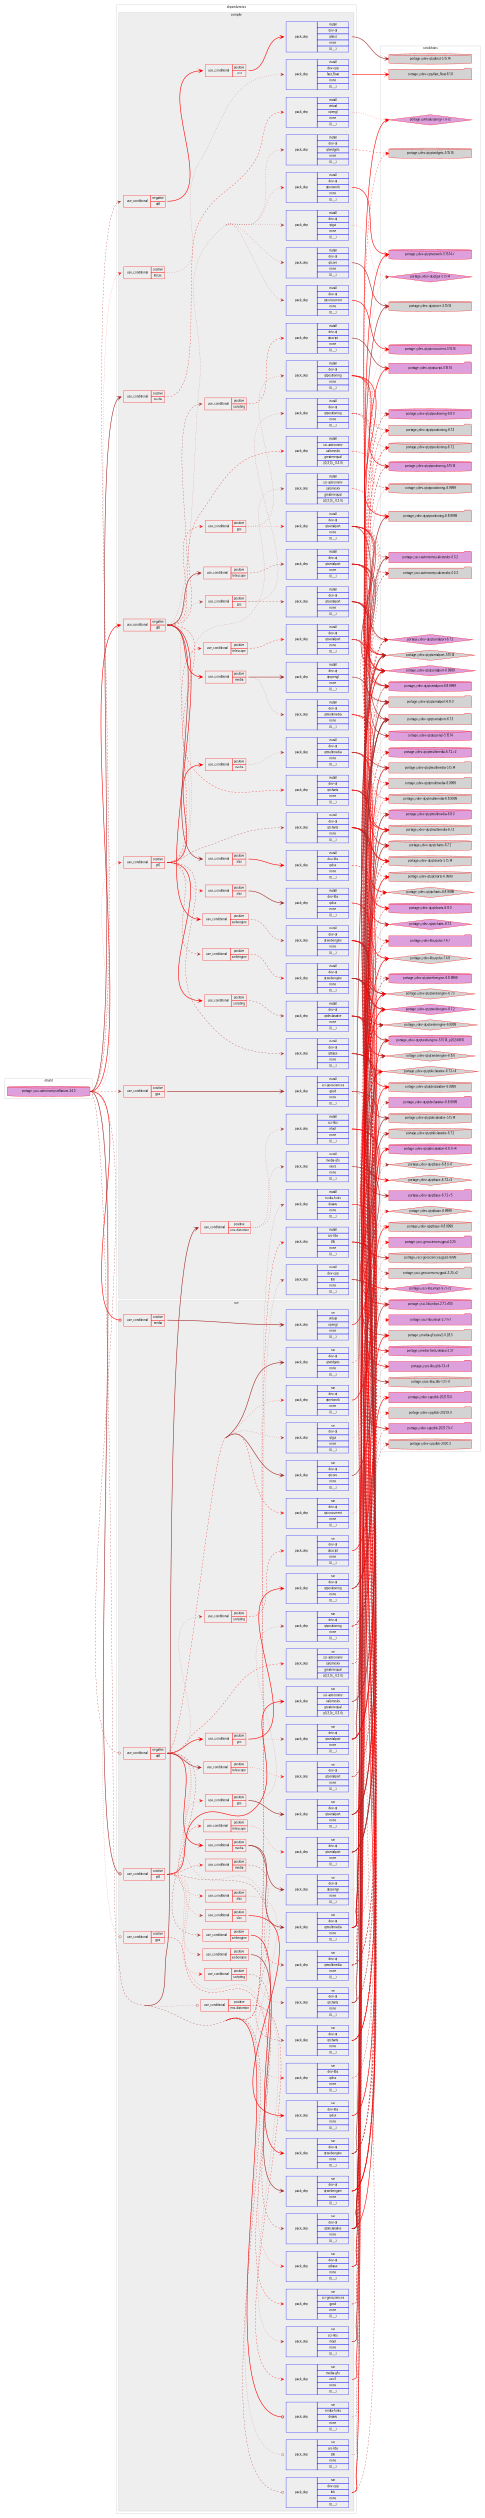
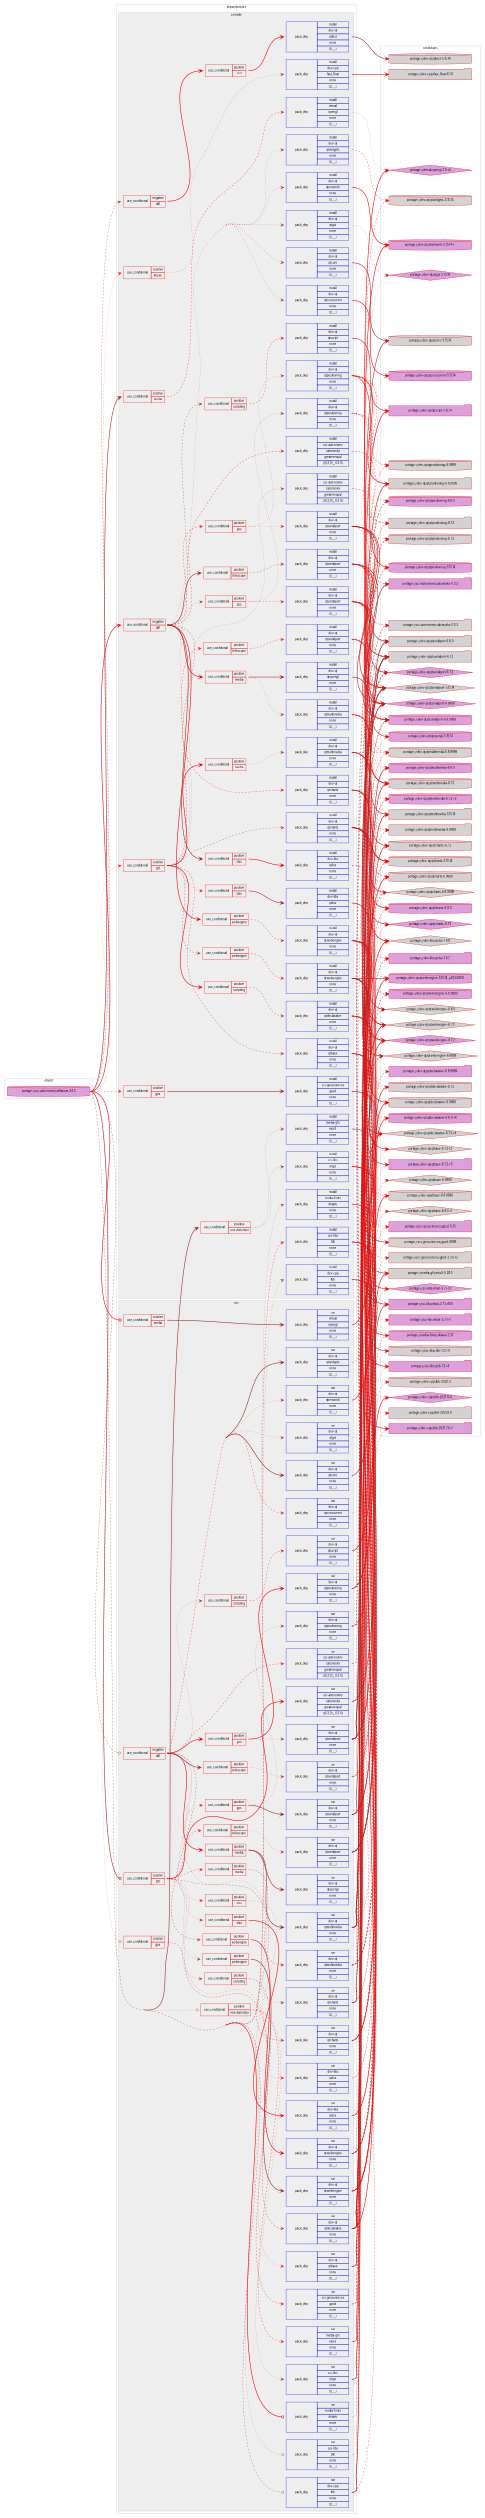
(430, 1118) -> none
(430, 1304) -> (430, 1304)
(430, 1398) -> (430, 1398)
